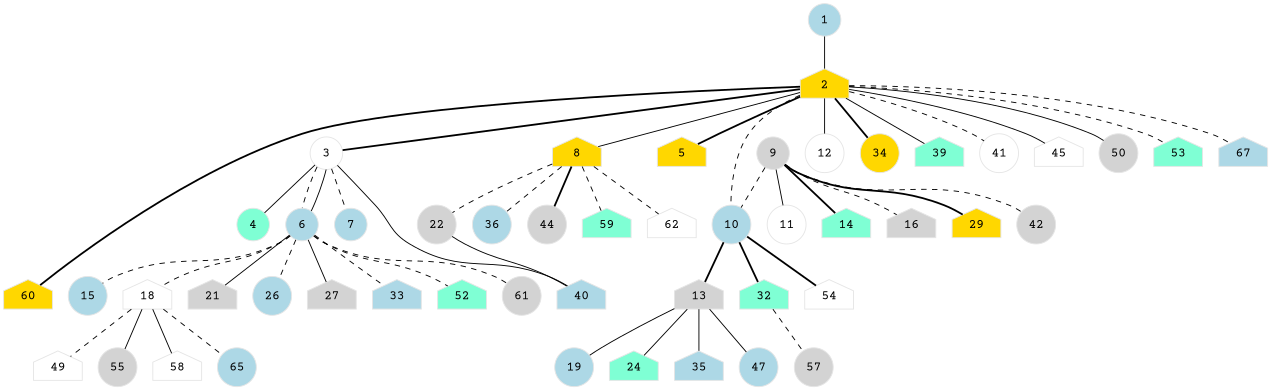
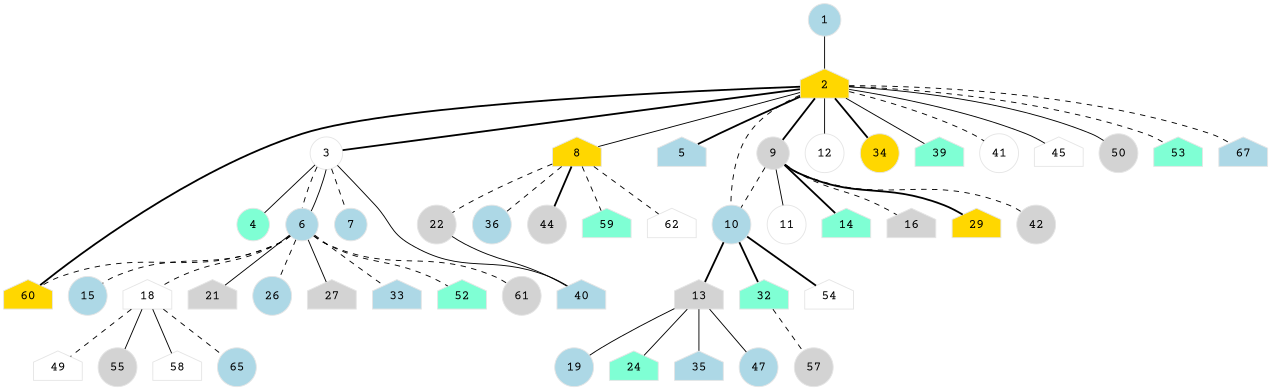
none -> (799, 119)
(682, 153) -> (682, 153)
none -> (134, 263)
